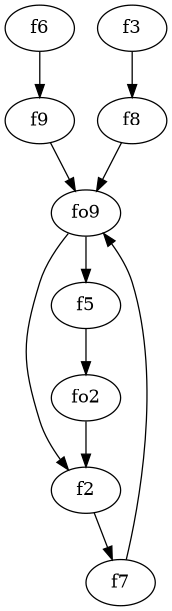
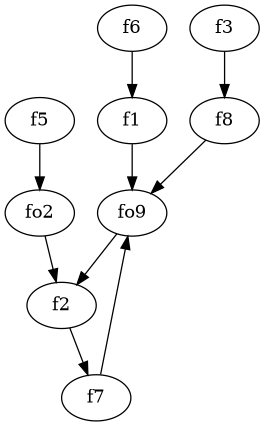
(40, 121) -> (132, 121)
(86, 253) -> none
